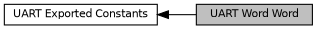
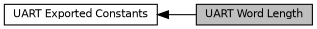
(254, 15) -> (254, 15)
